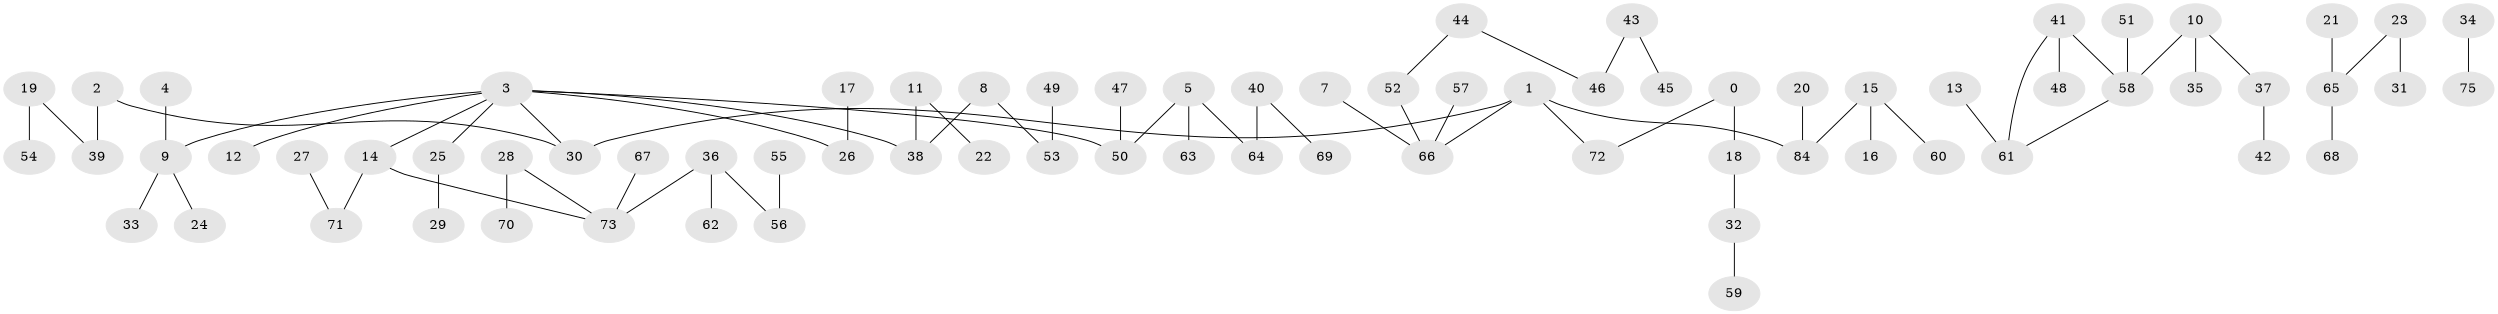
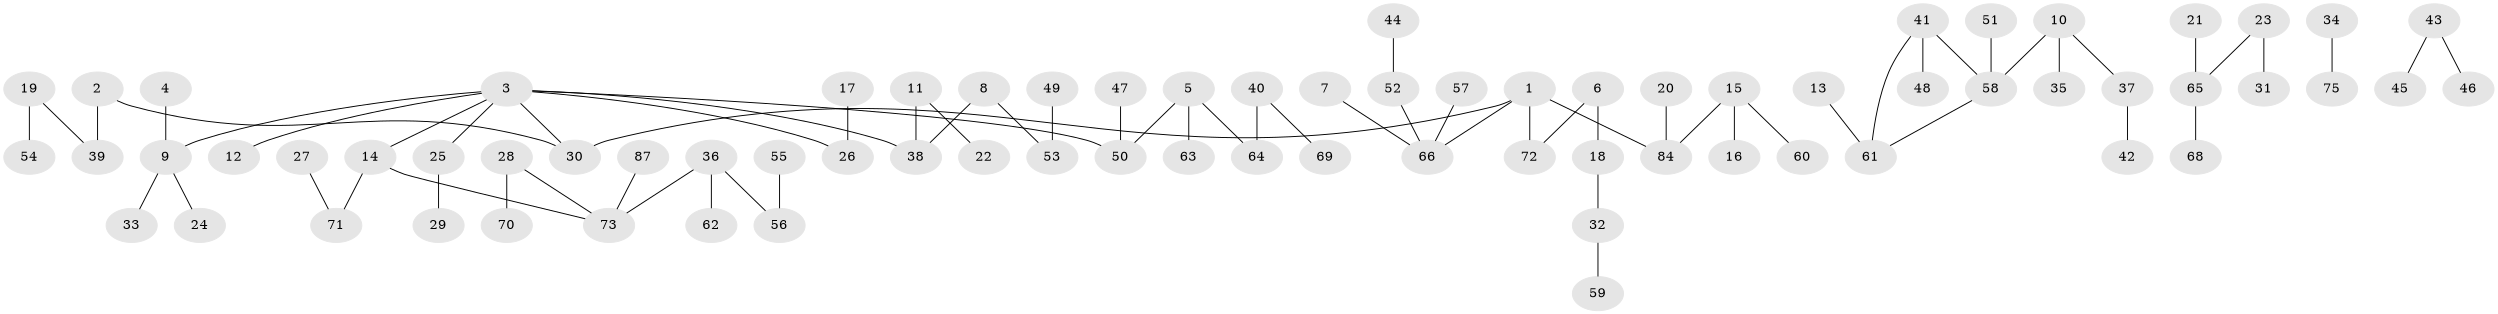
(1530, 55) -> none
(1734, 89) -> (1598, 89)
(643, 157) -> (643, 157)
